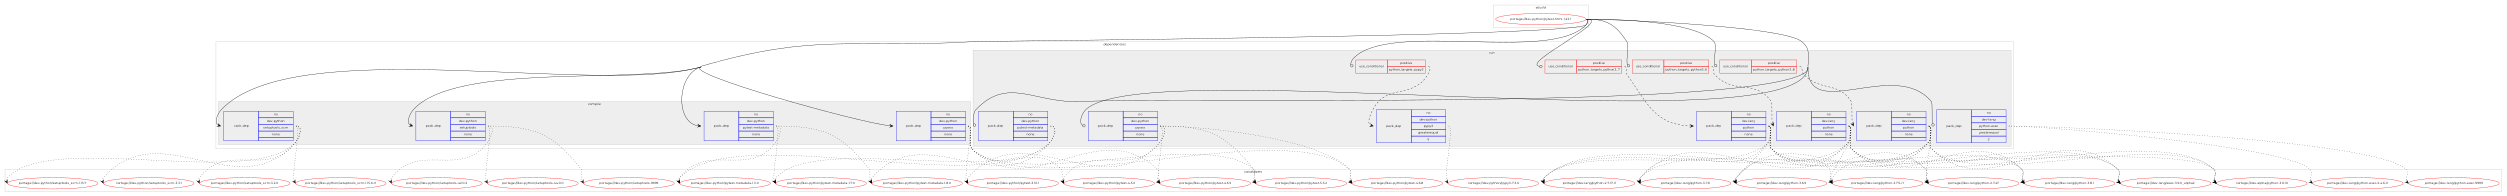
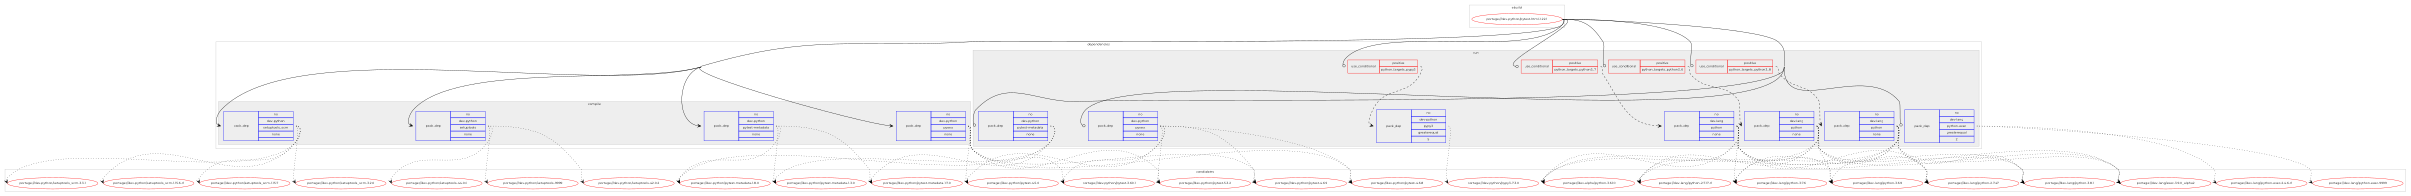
(1013, 183) -> (1109, 183)
(1878, 183) -> none
